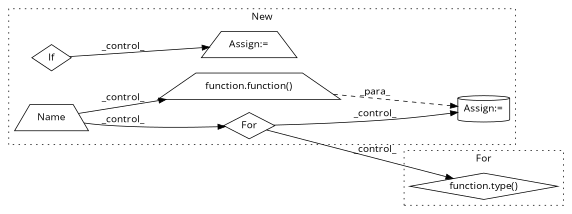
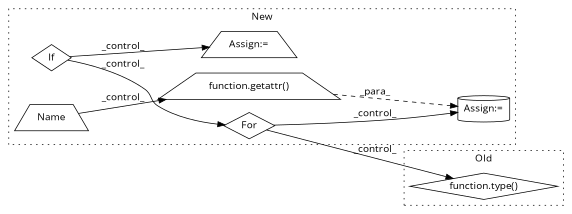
(249, 86) -> (249, 86)
(151, 127) -> (146, 90)
(484, 159) -> (484, 159)
